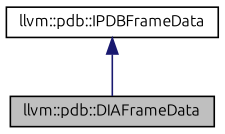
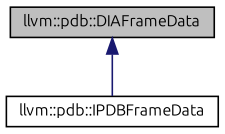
(112, 75) -> (112, 75)
